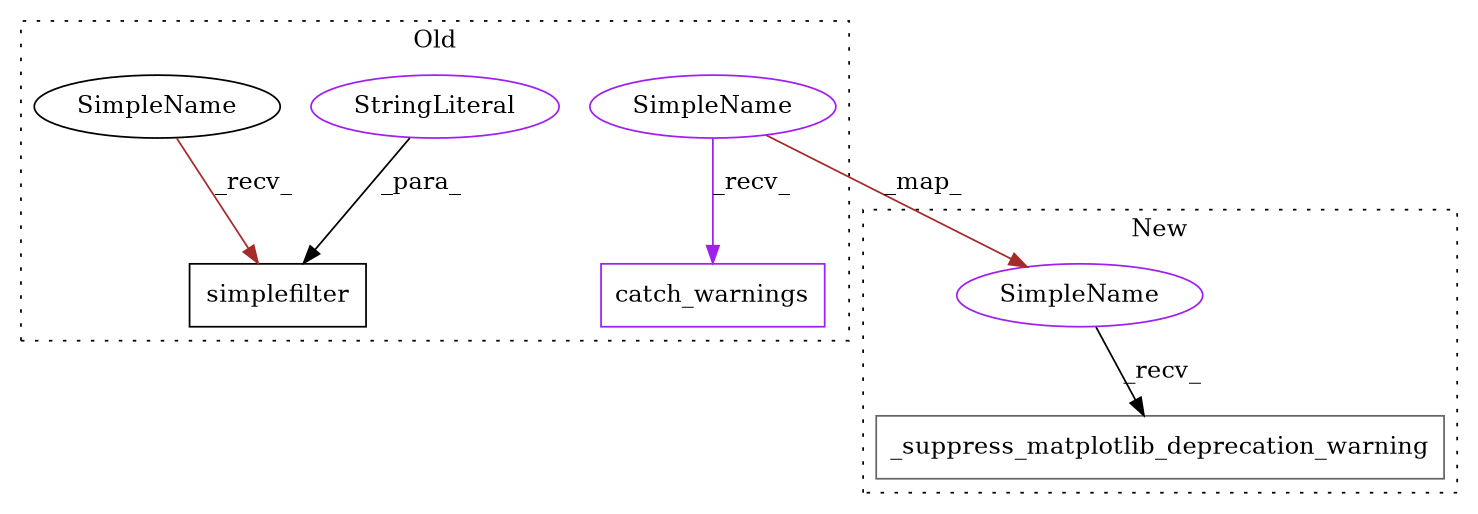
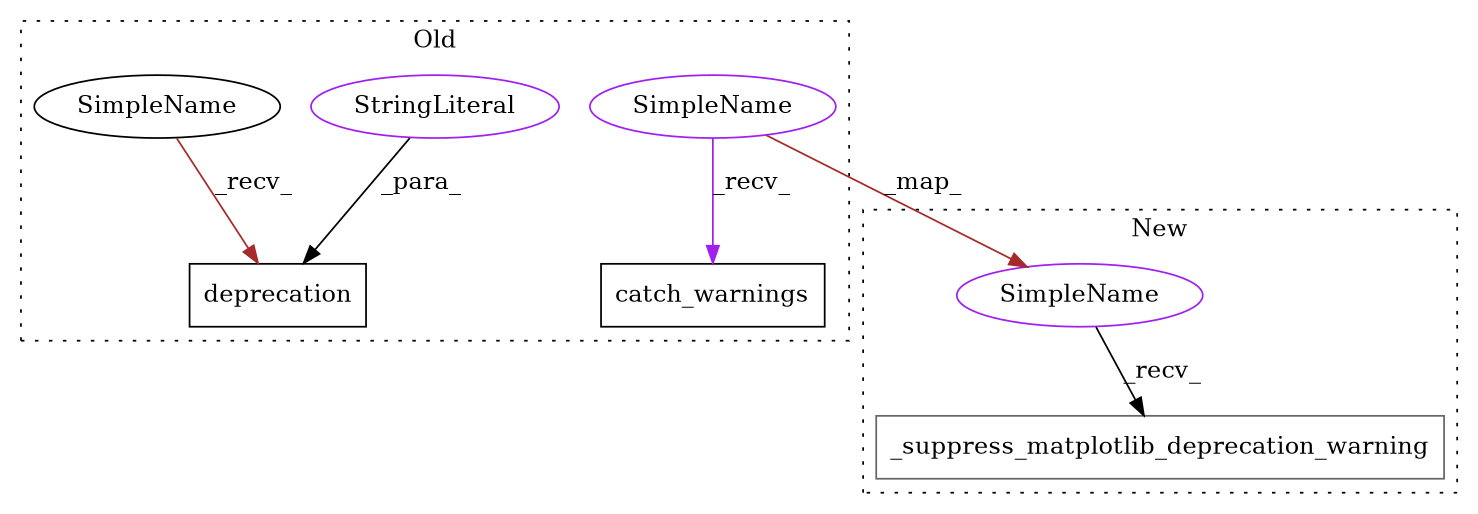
(278, 295) -> (278, 295)
(713, 295) -> (713, 295)
